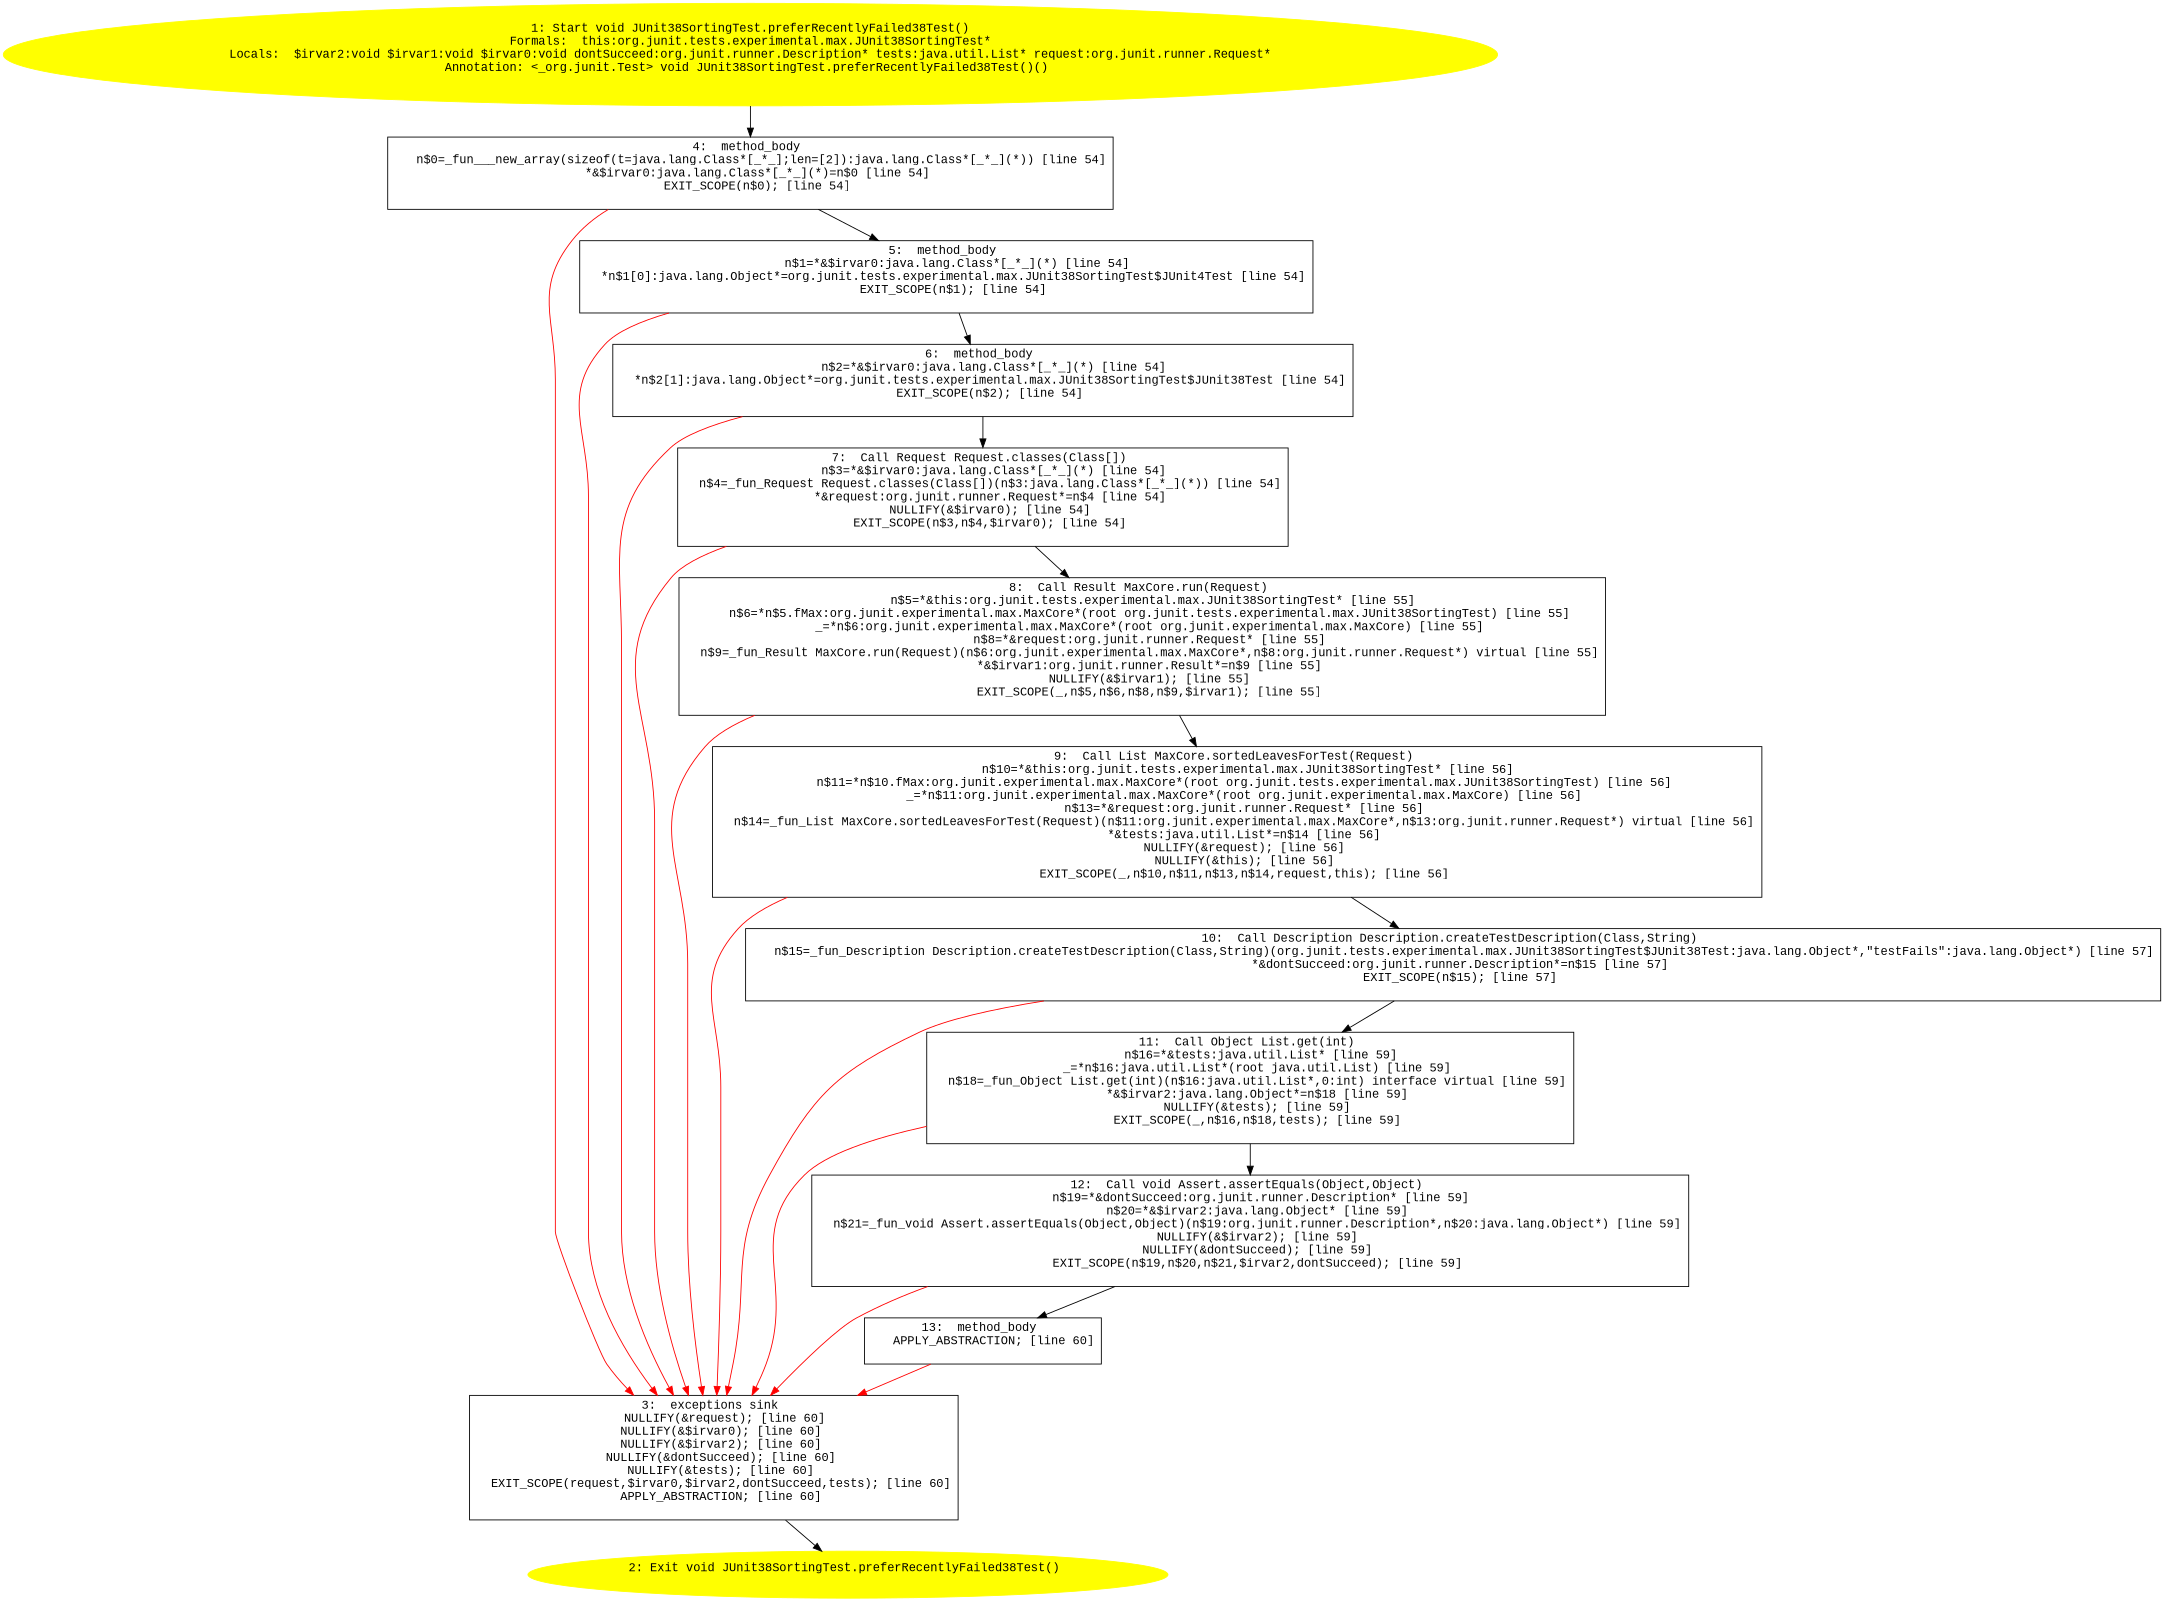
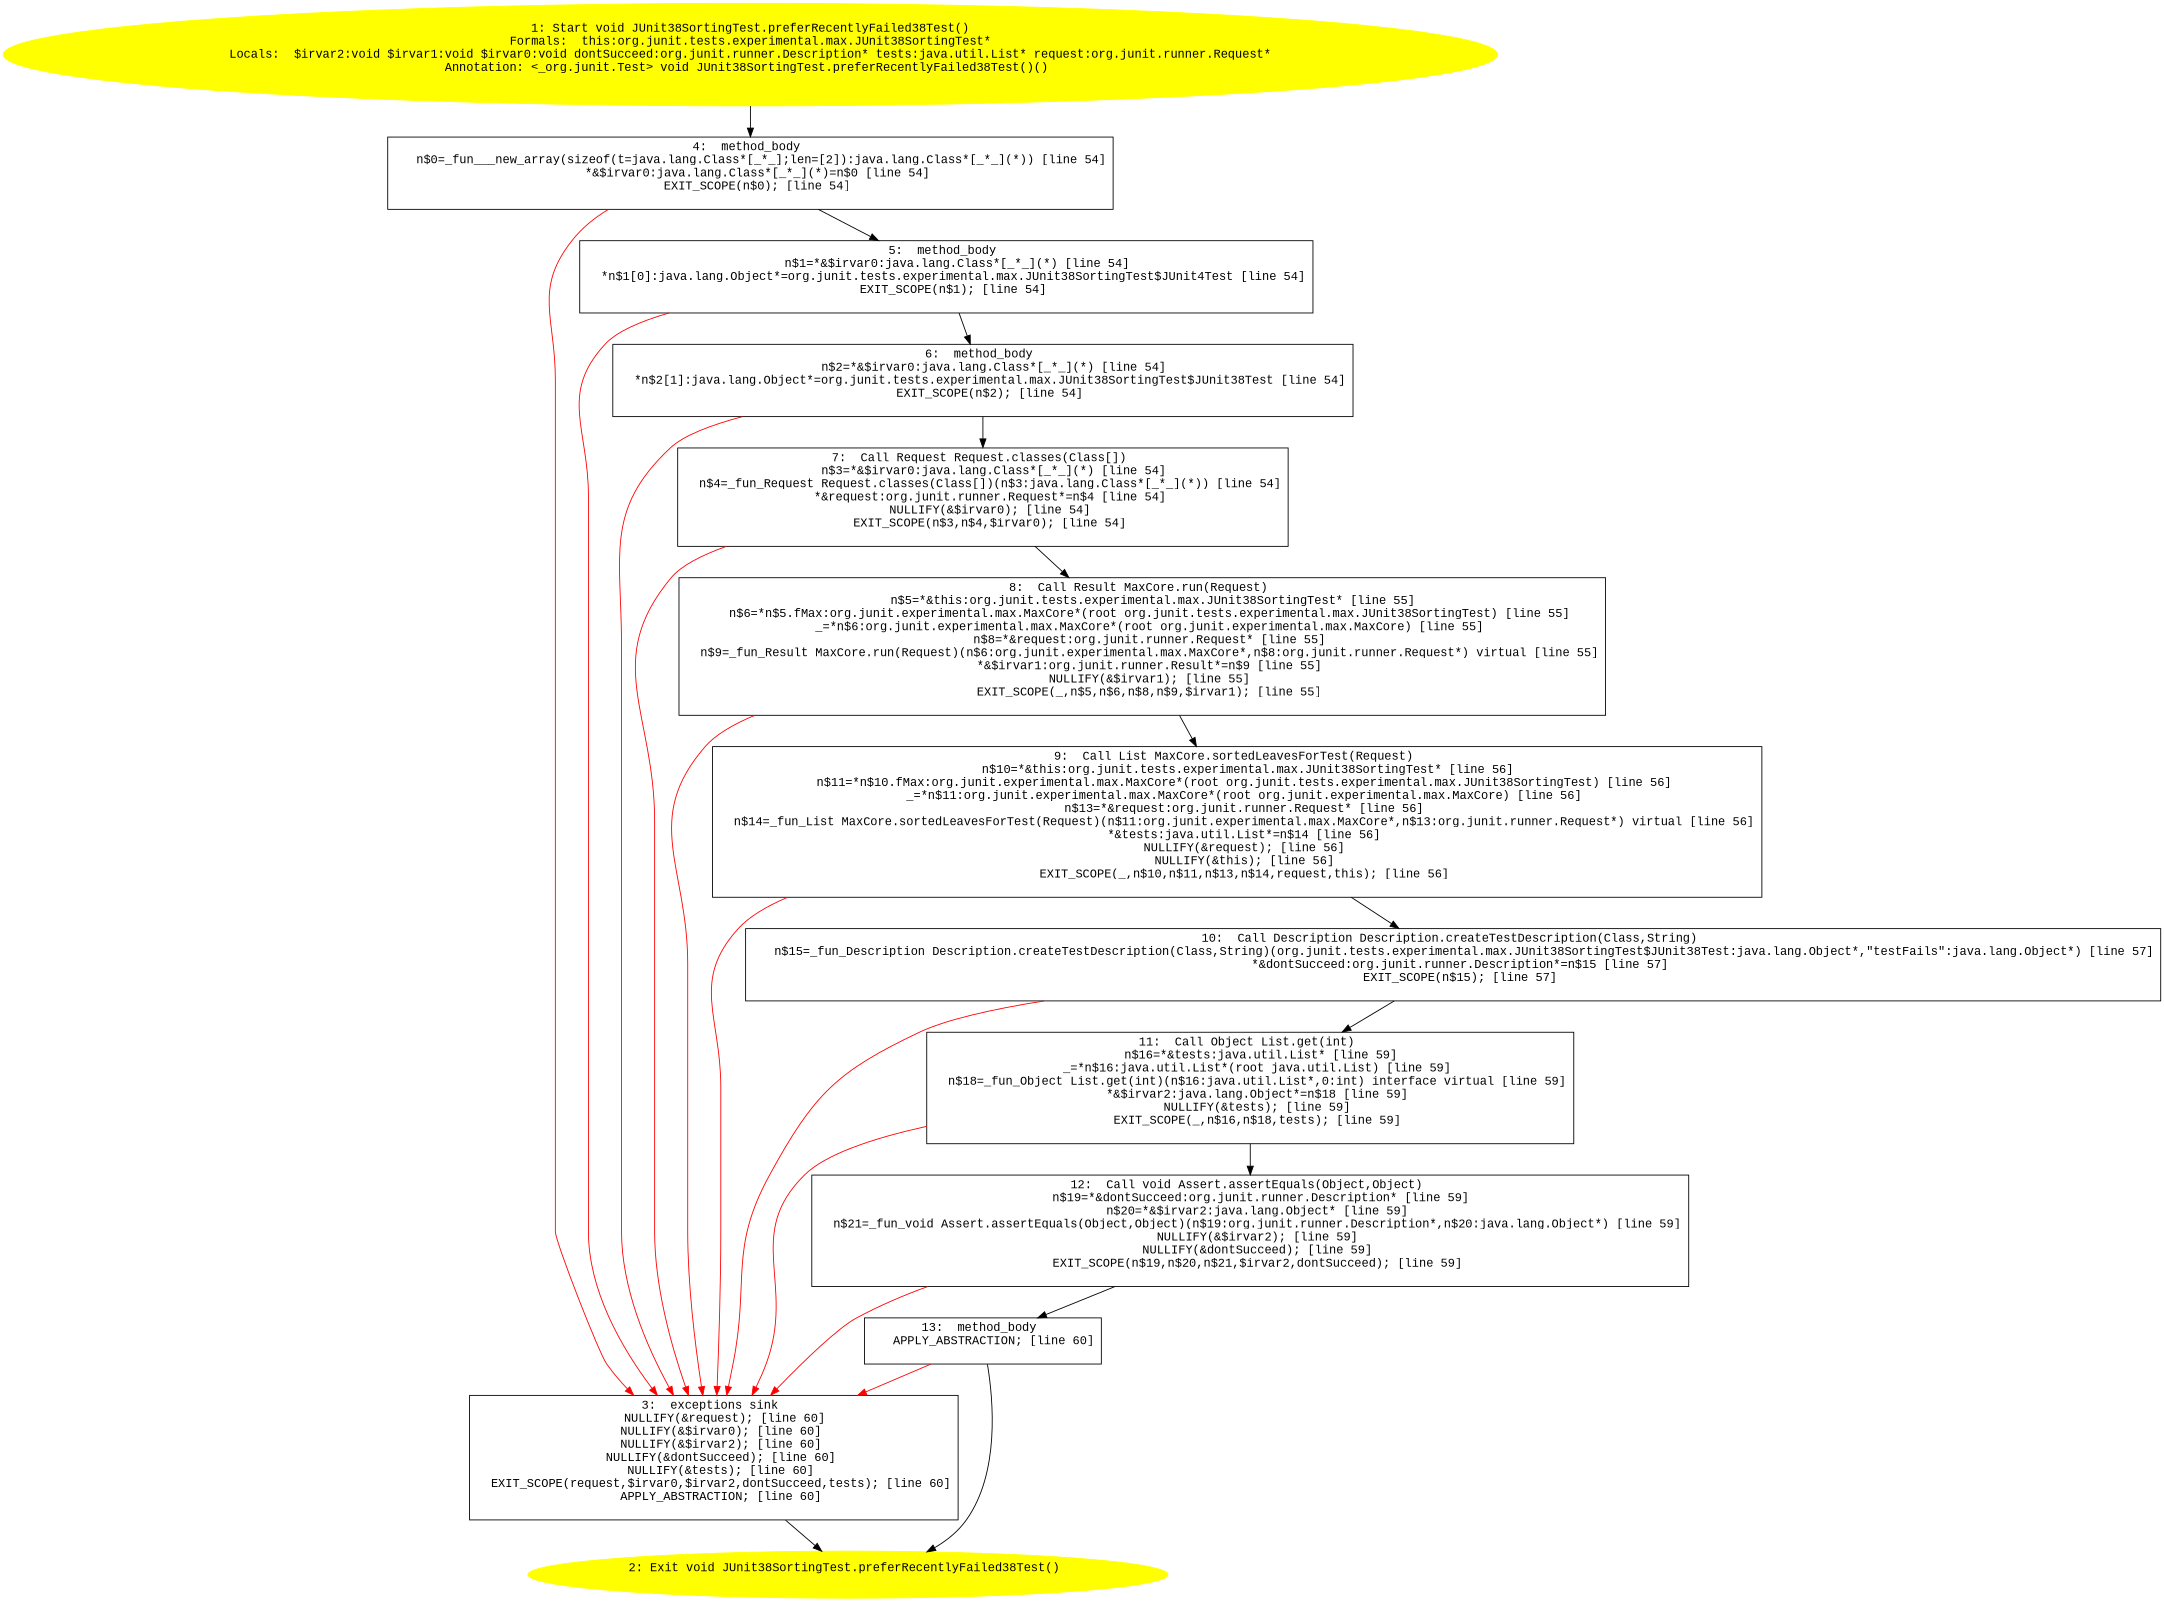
none -> (988, 1465)
